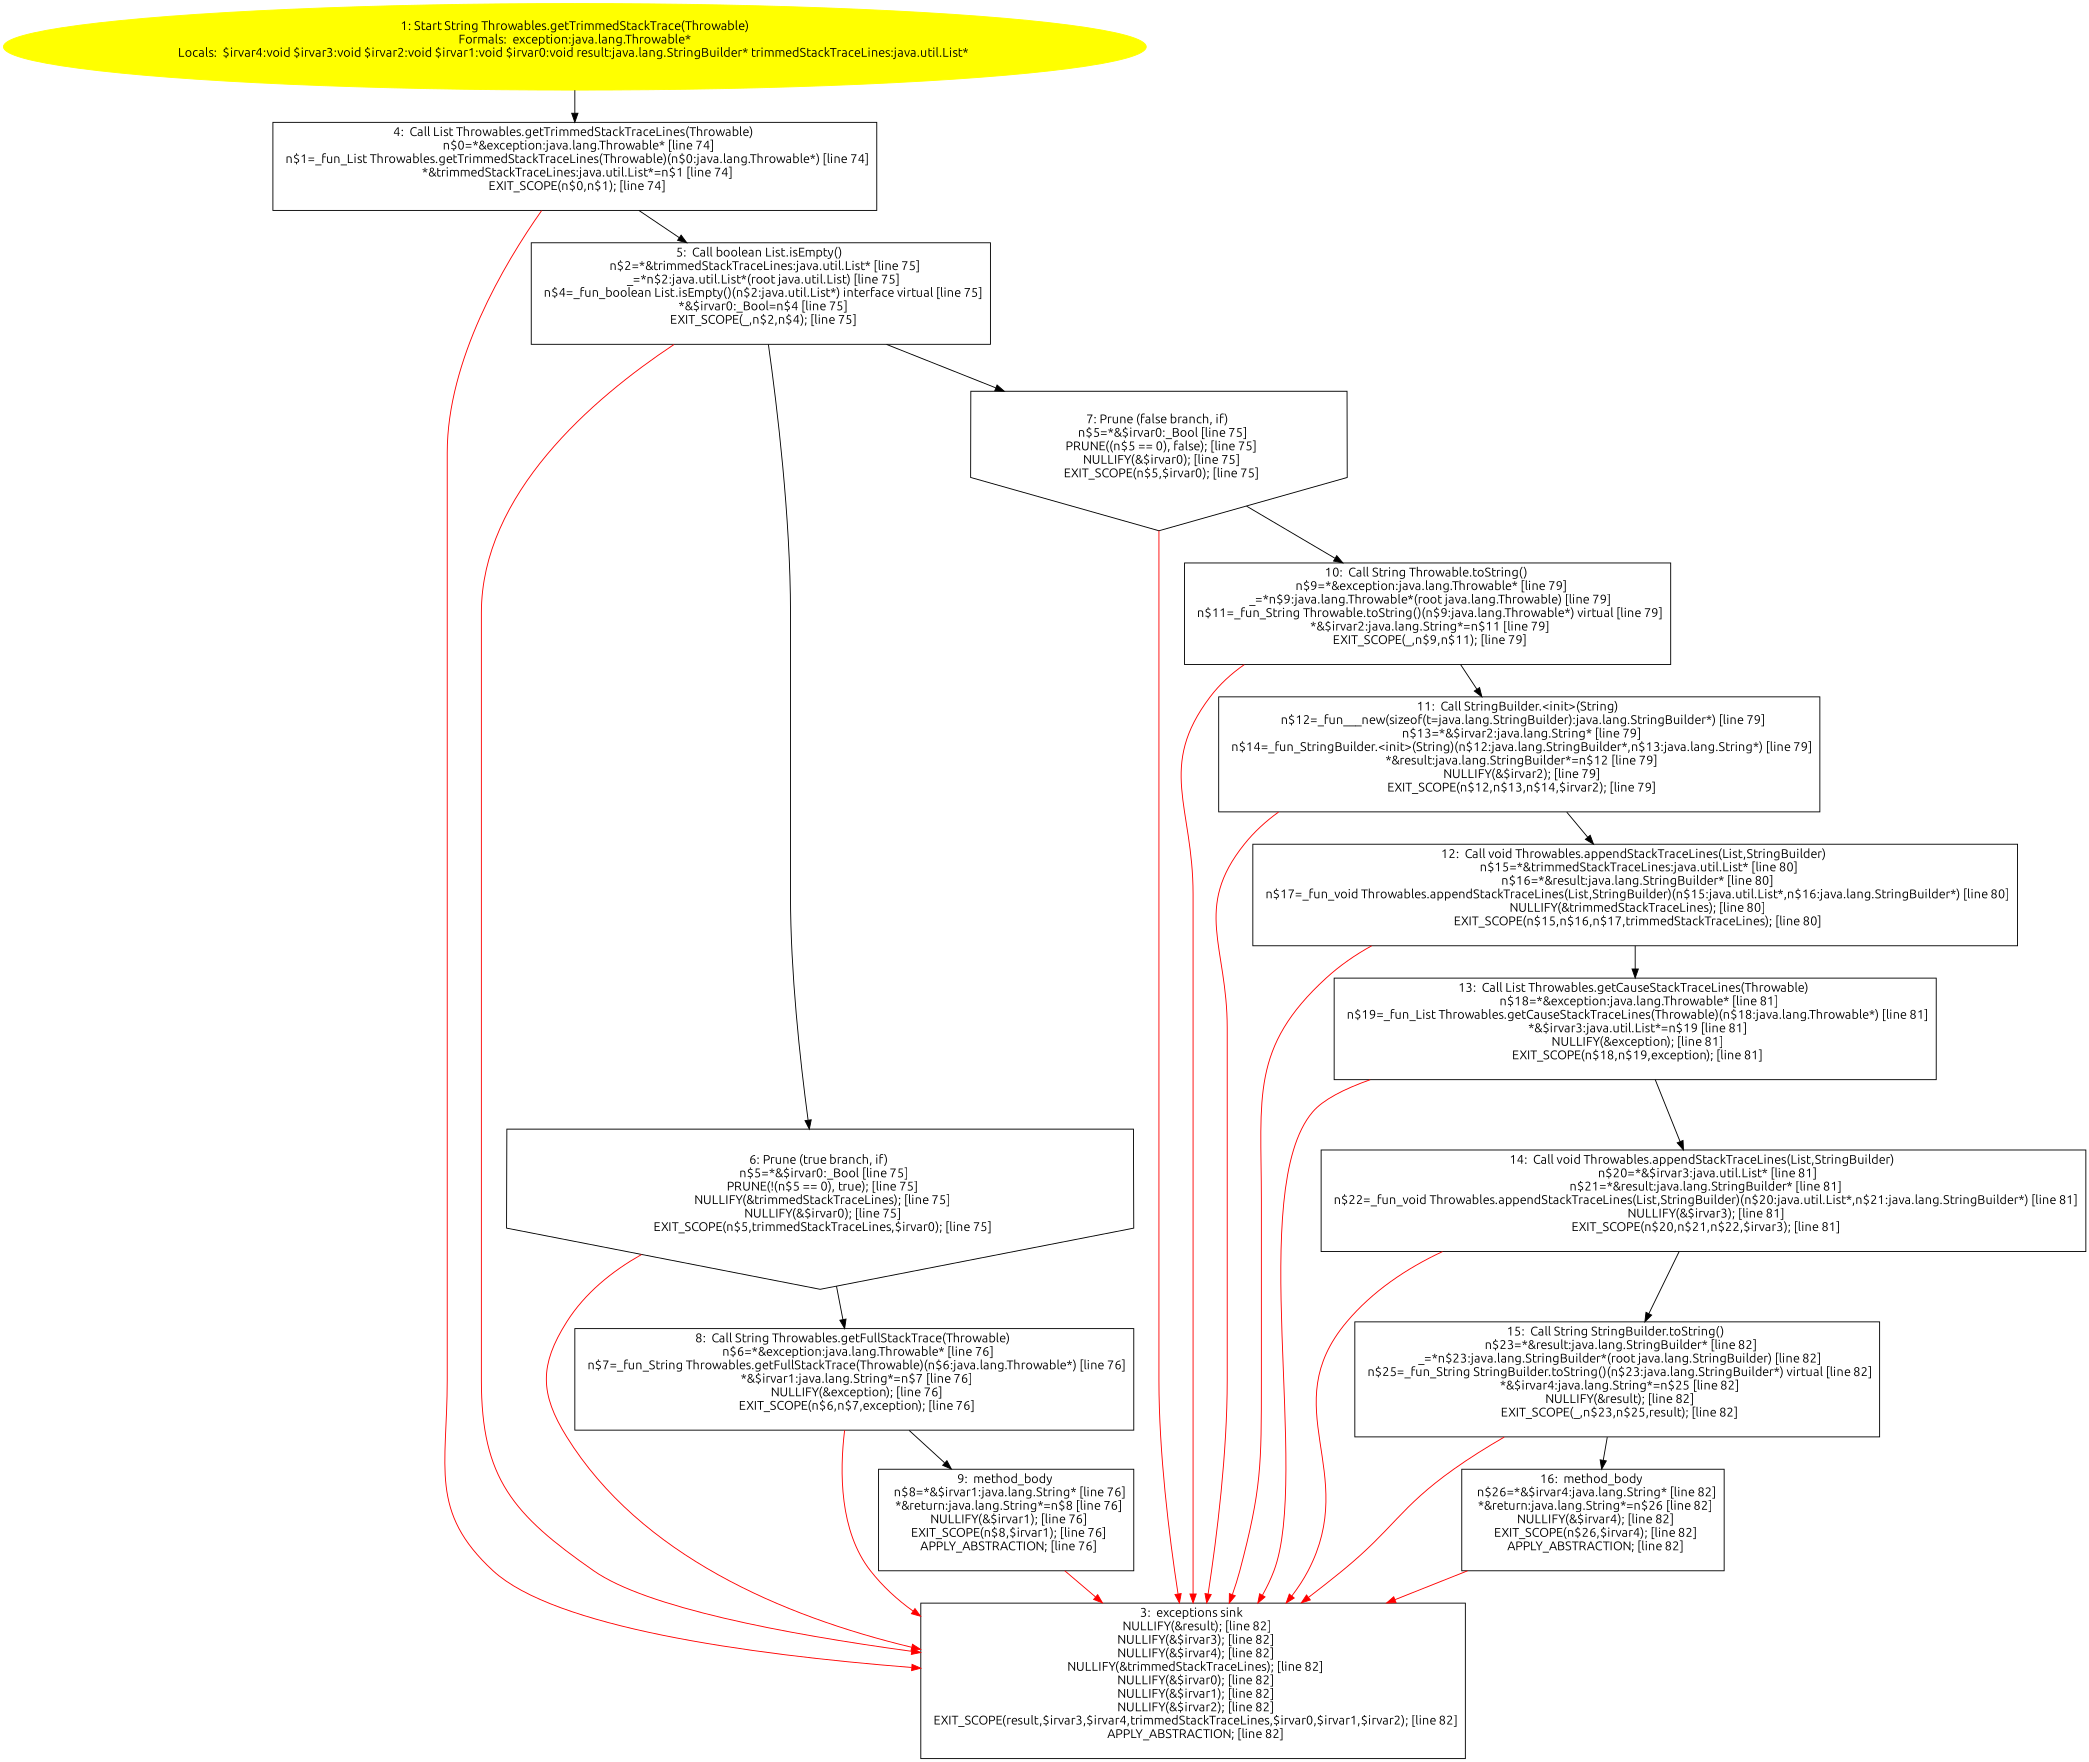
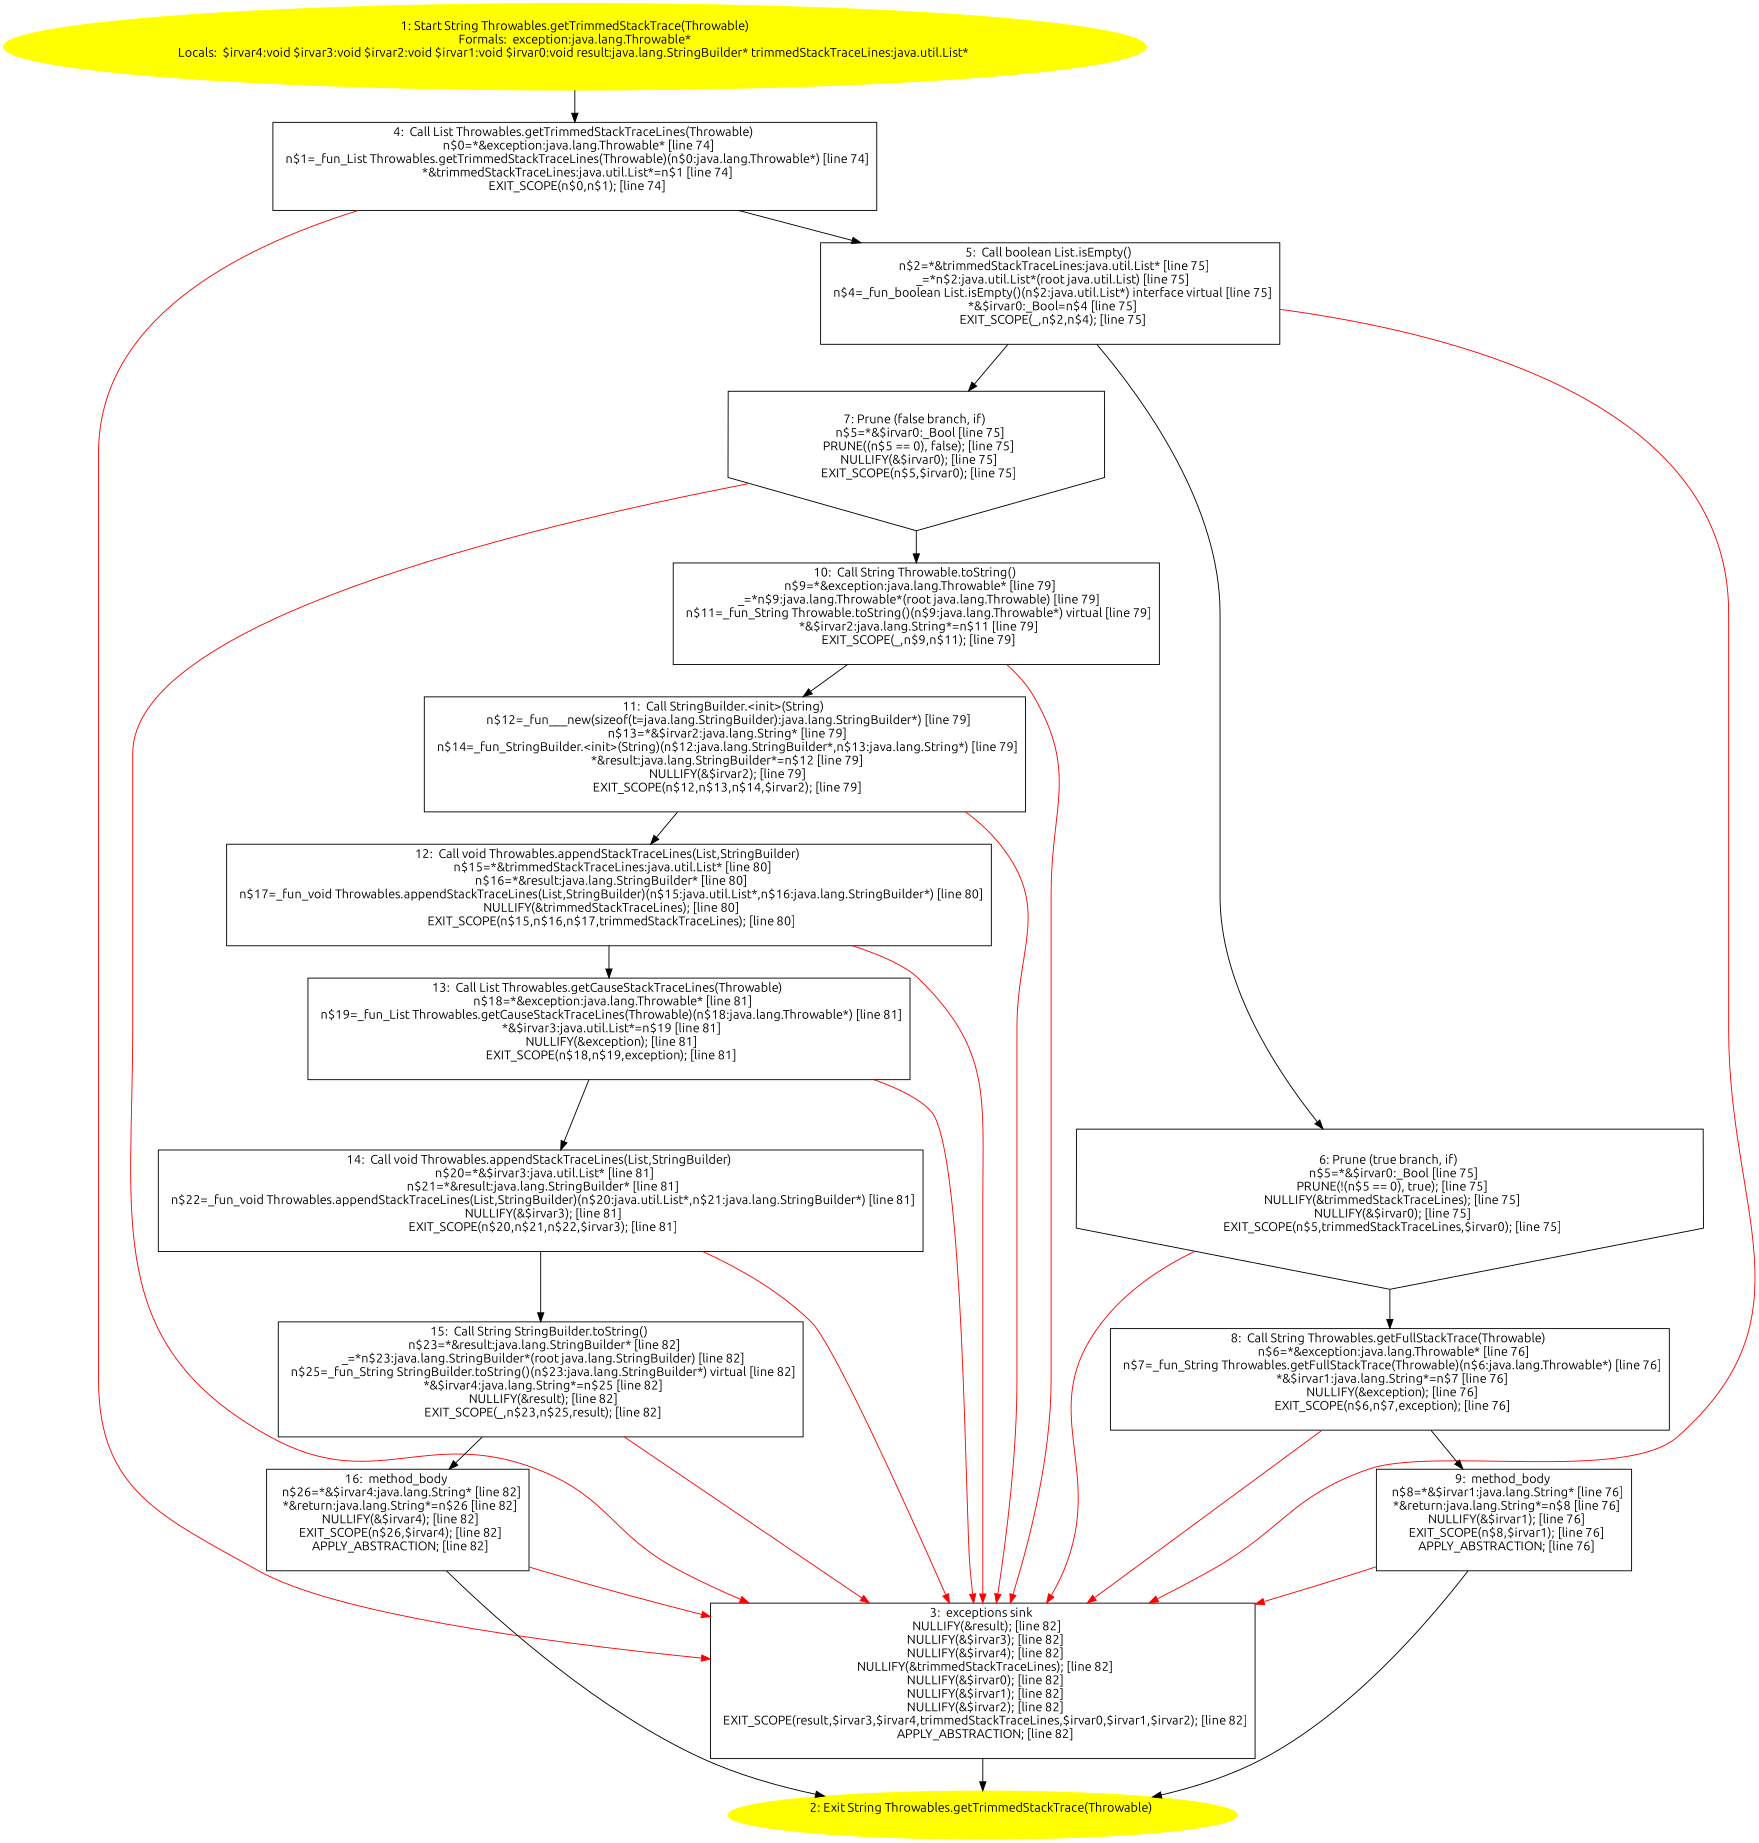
none -> (983, 1815)
